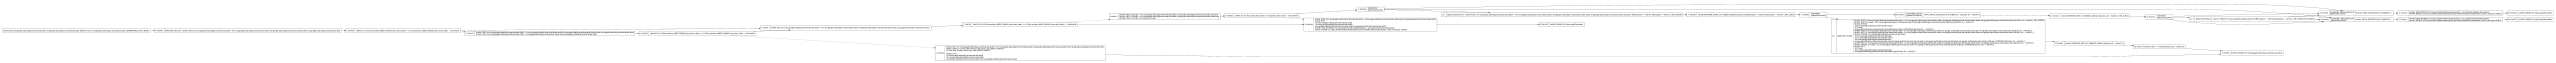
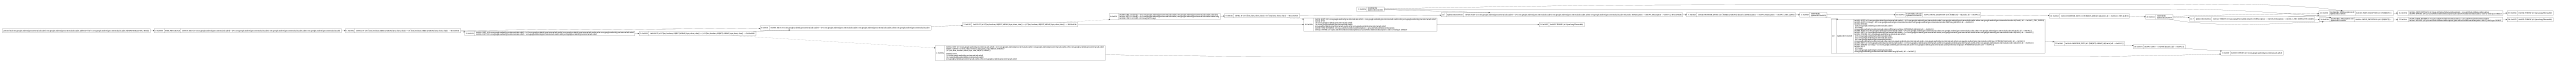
(1326, 12) -> (1370, 15)
